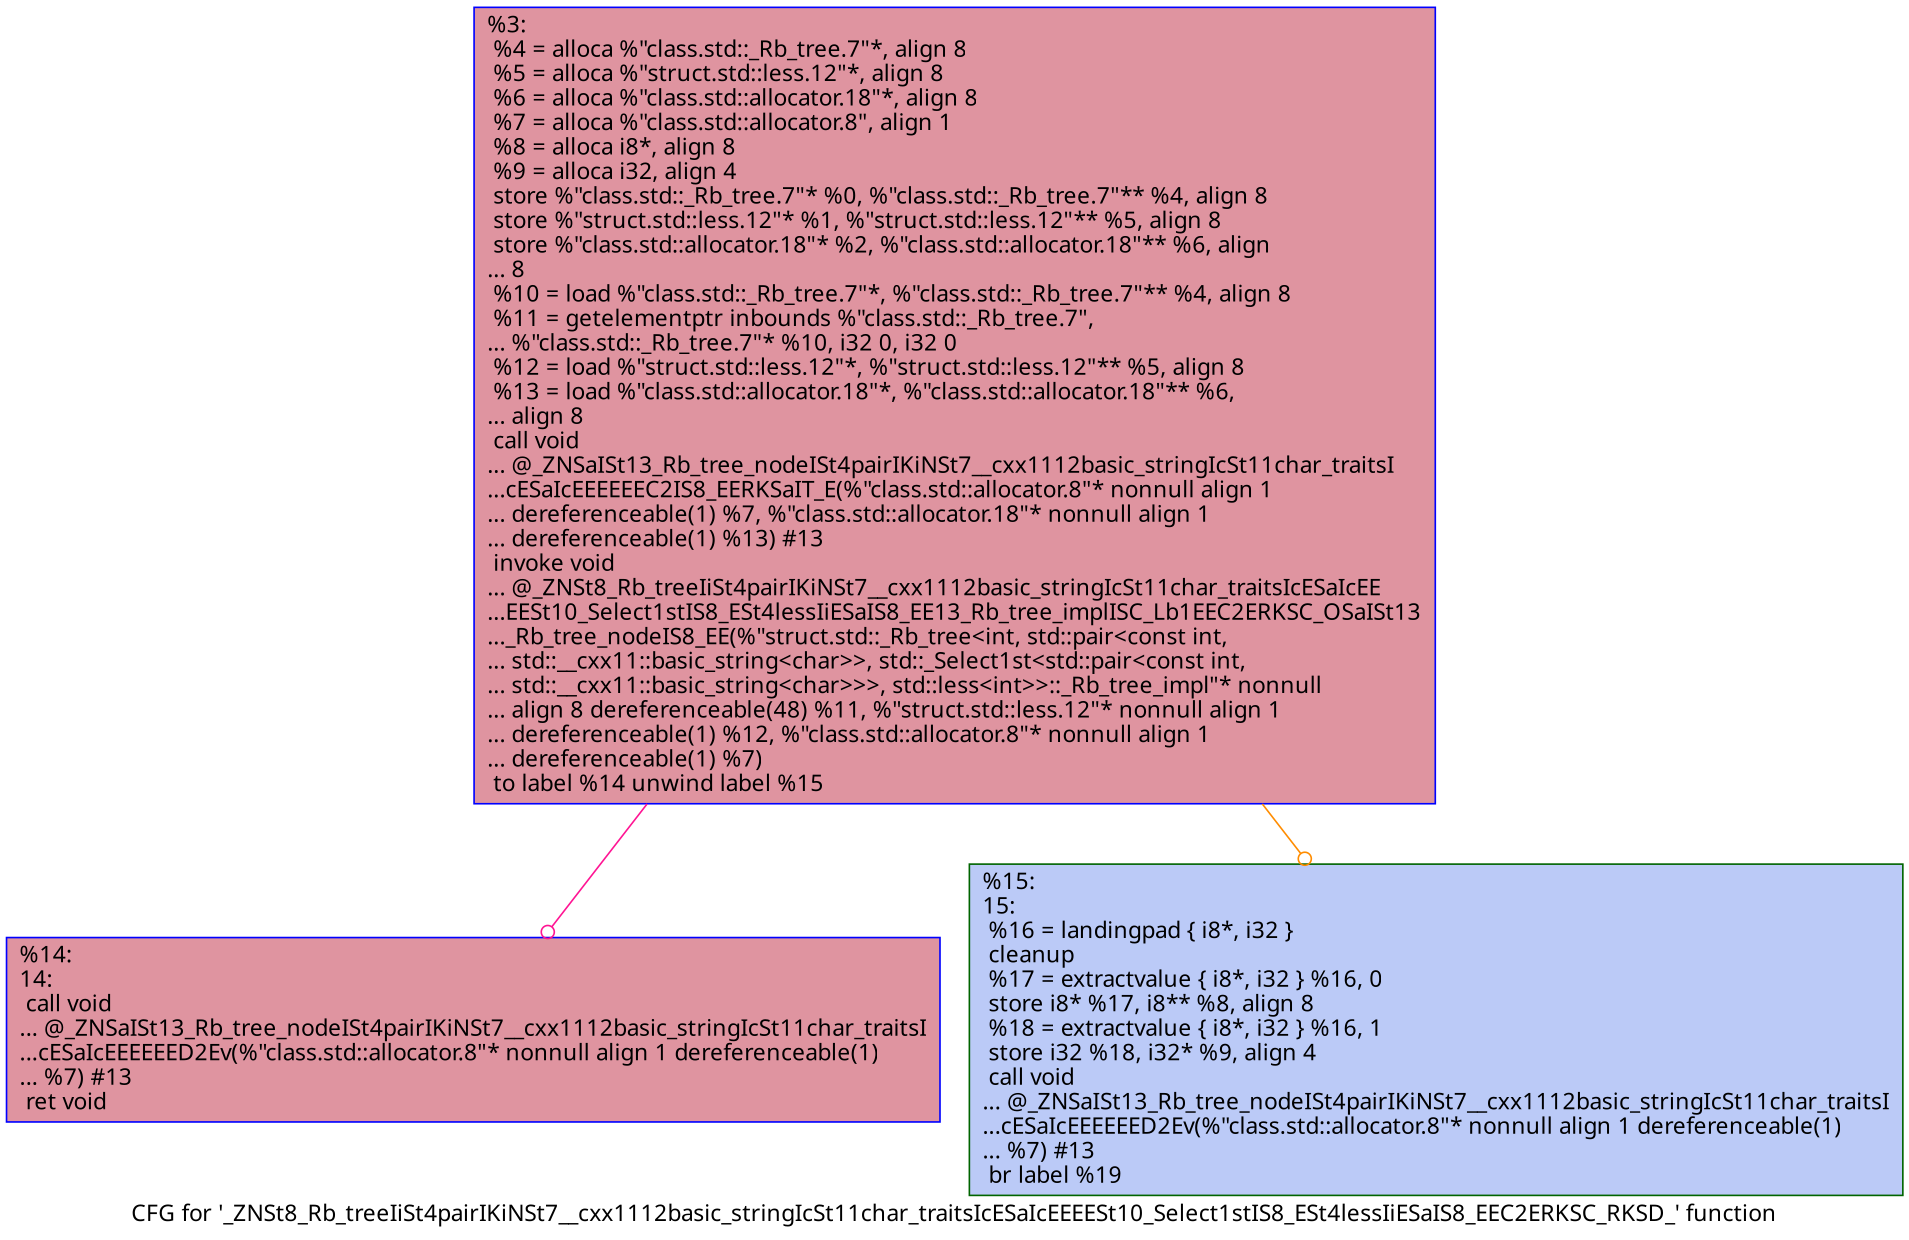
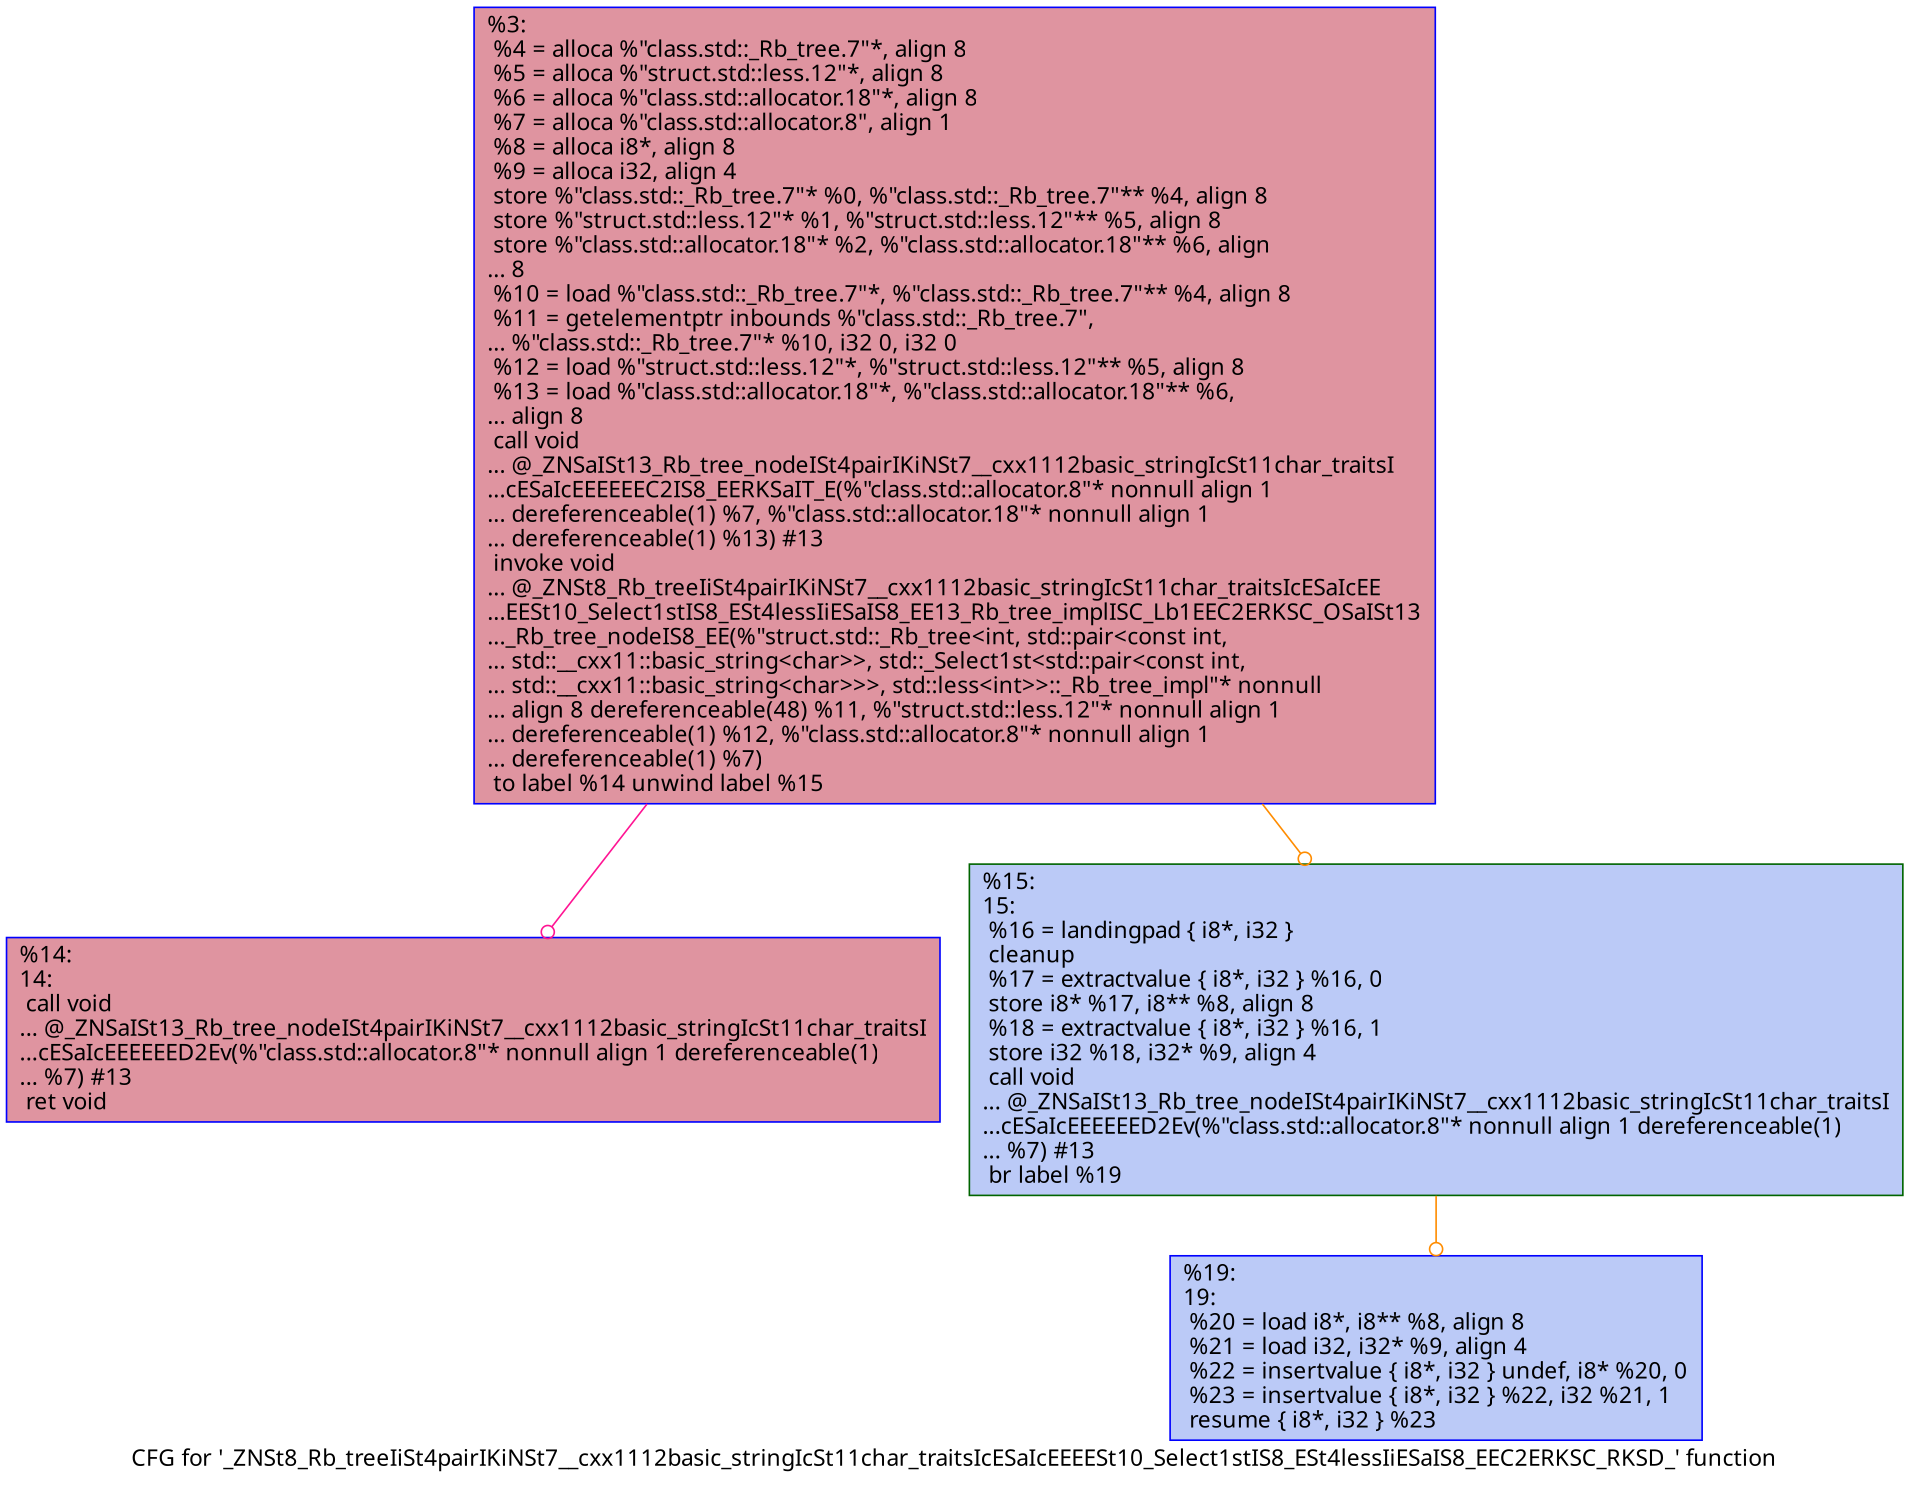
none -> (1436, 1348)
